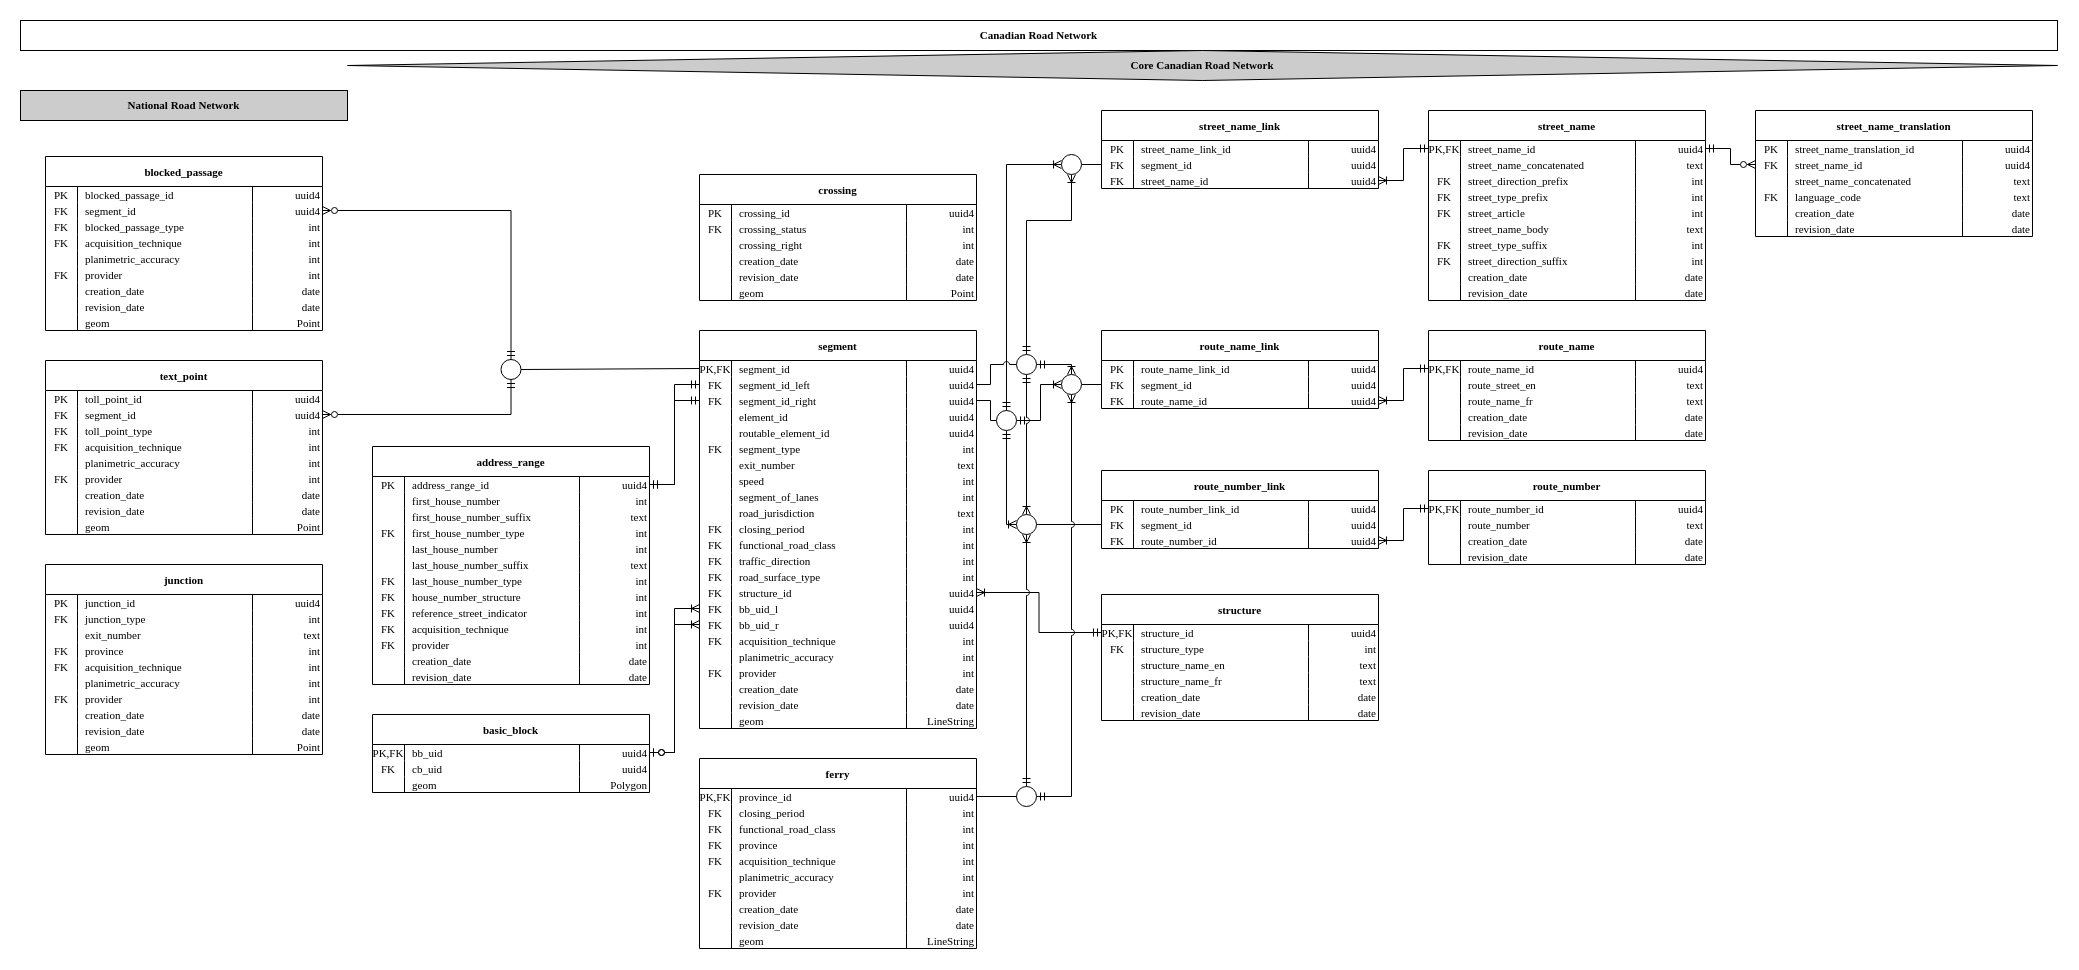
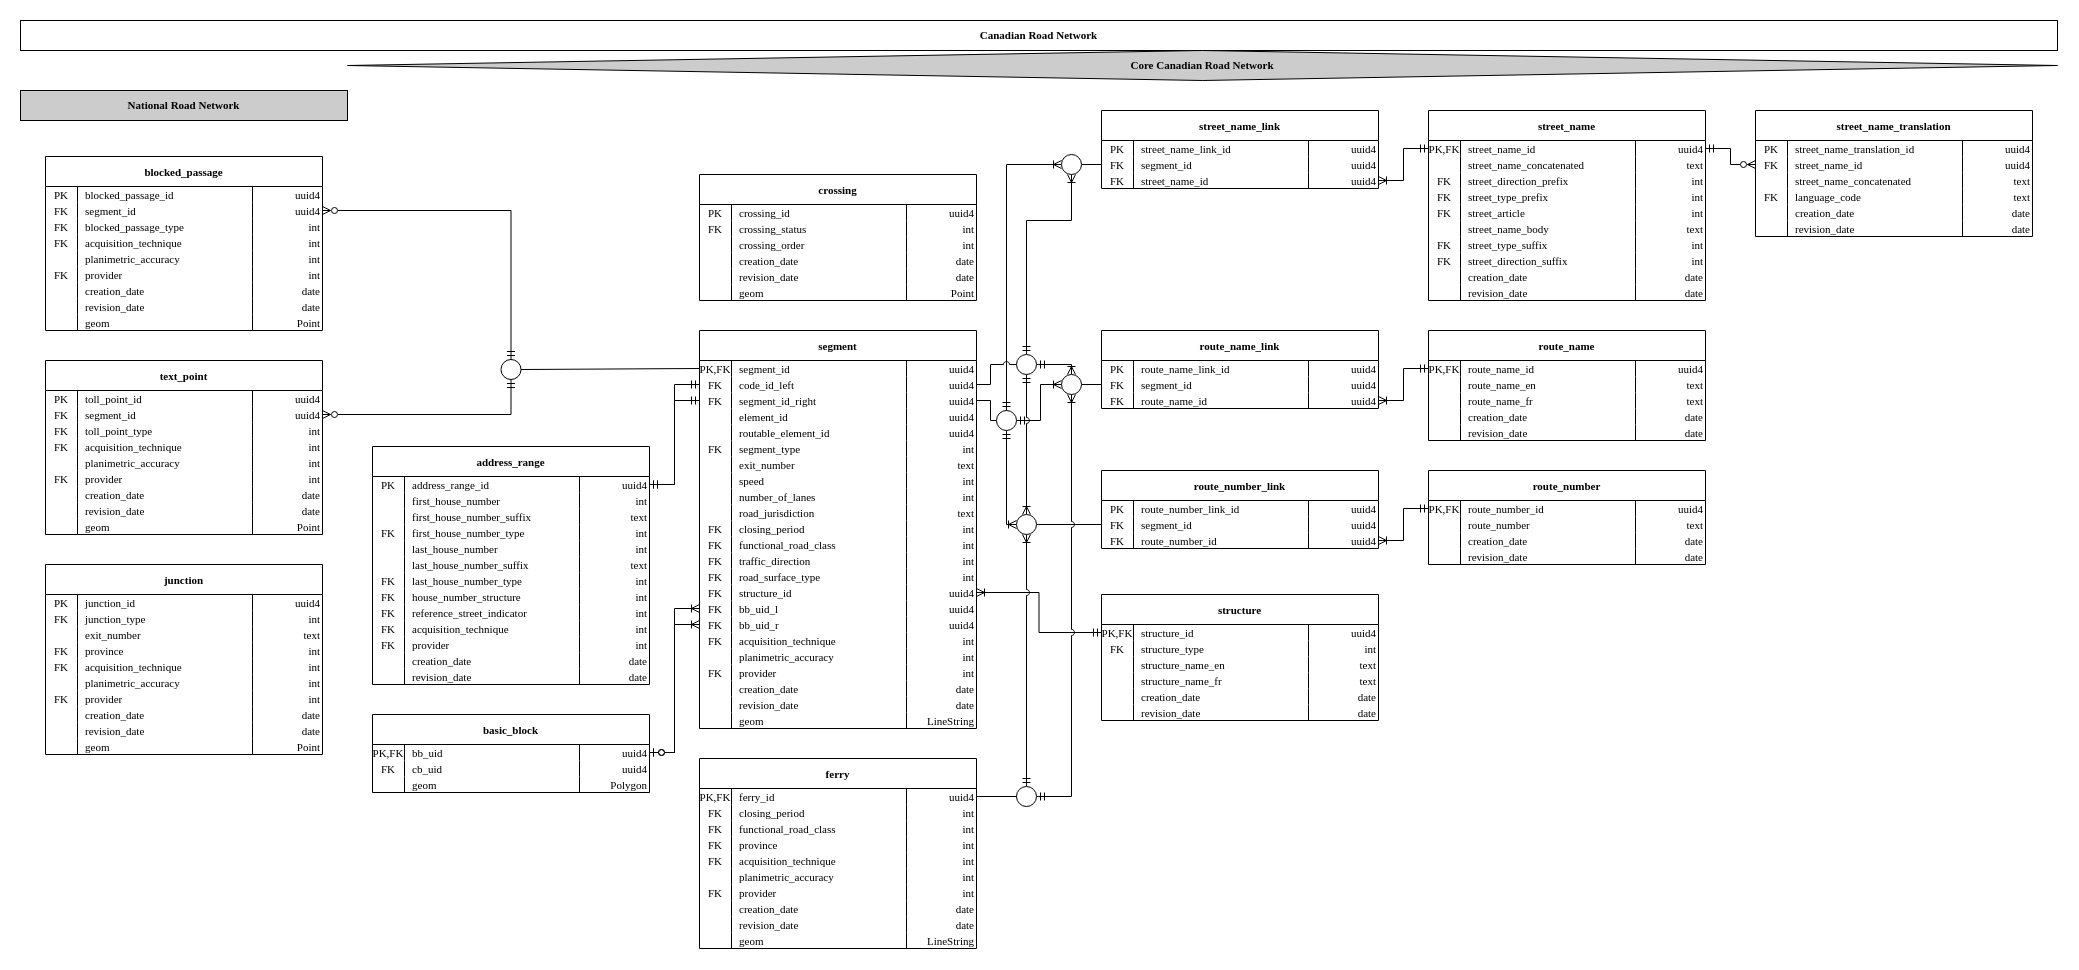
(779, 245) -> (781, 245)
(782, 385) -> (773, 385)
(1514, 385) -> (1508, 385)
(787, 497) -> (784, 497)
(770, 797) -> (762, 797)
